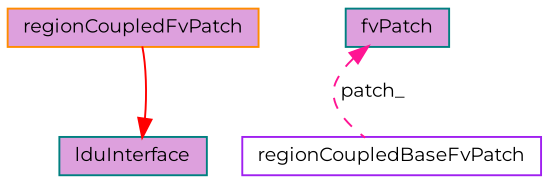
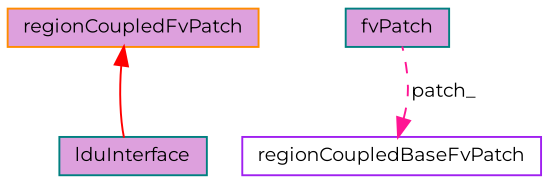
(146, 82) -> (120, 102)
(335, 101) -> (408, 83)
